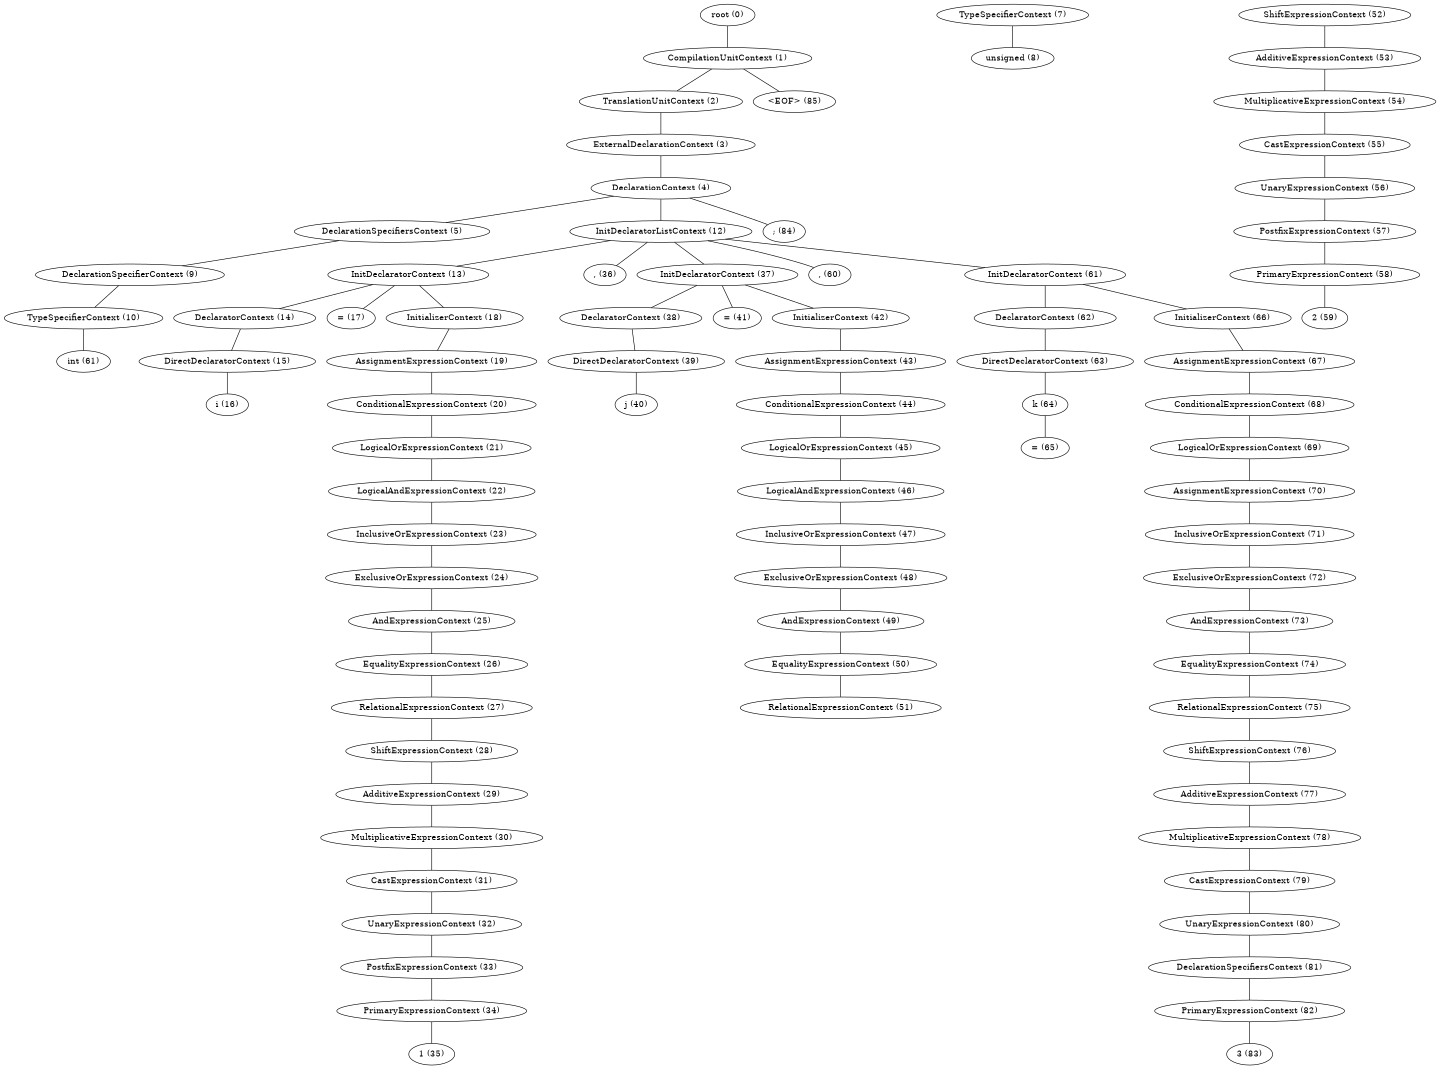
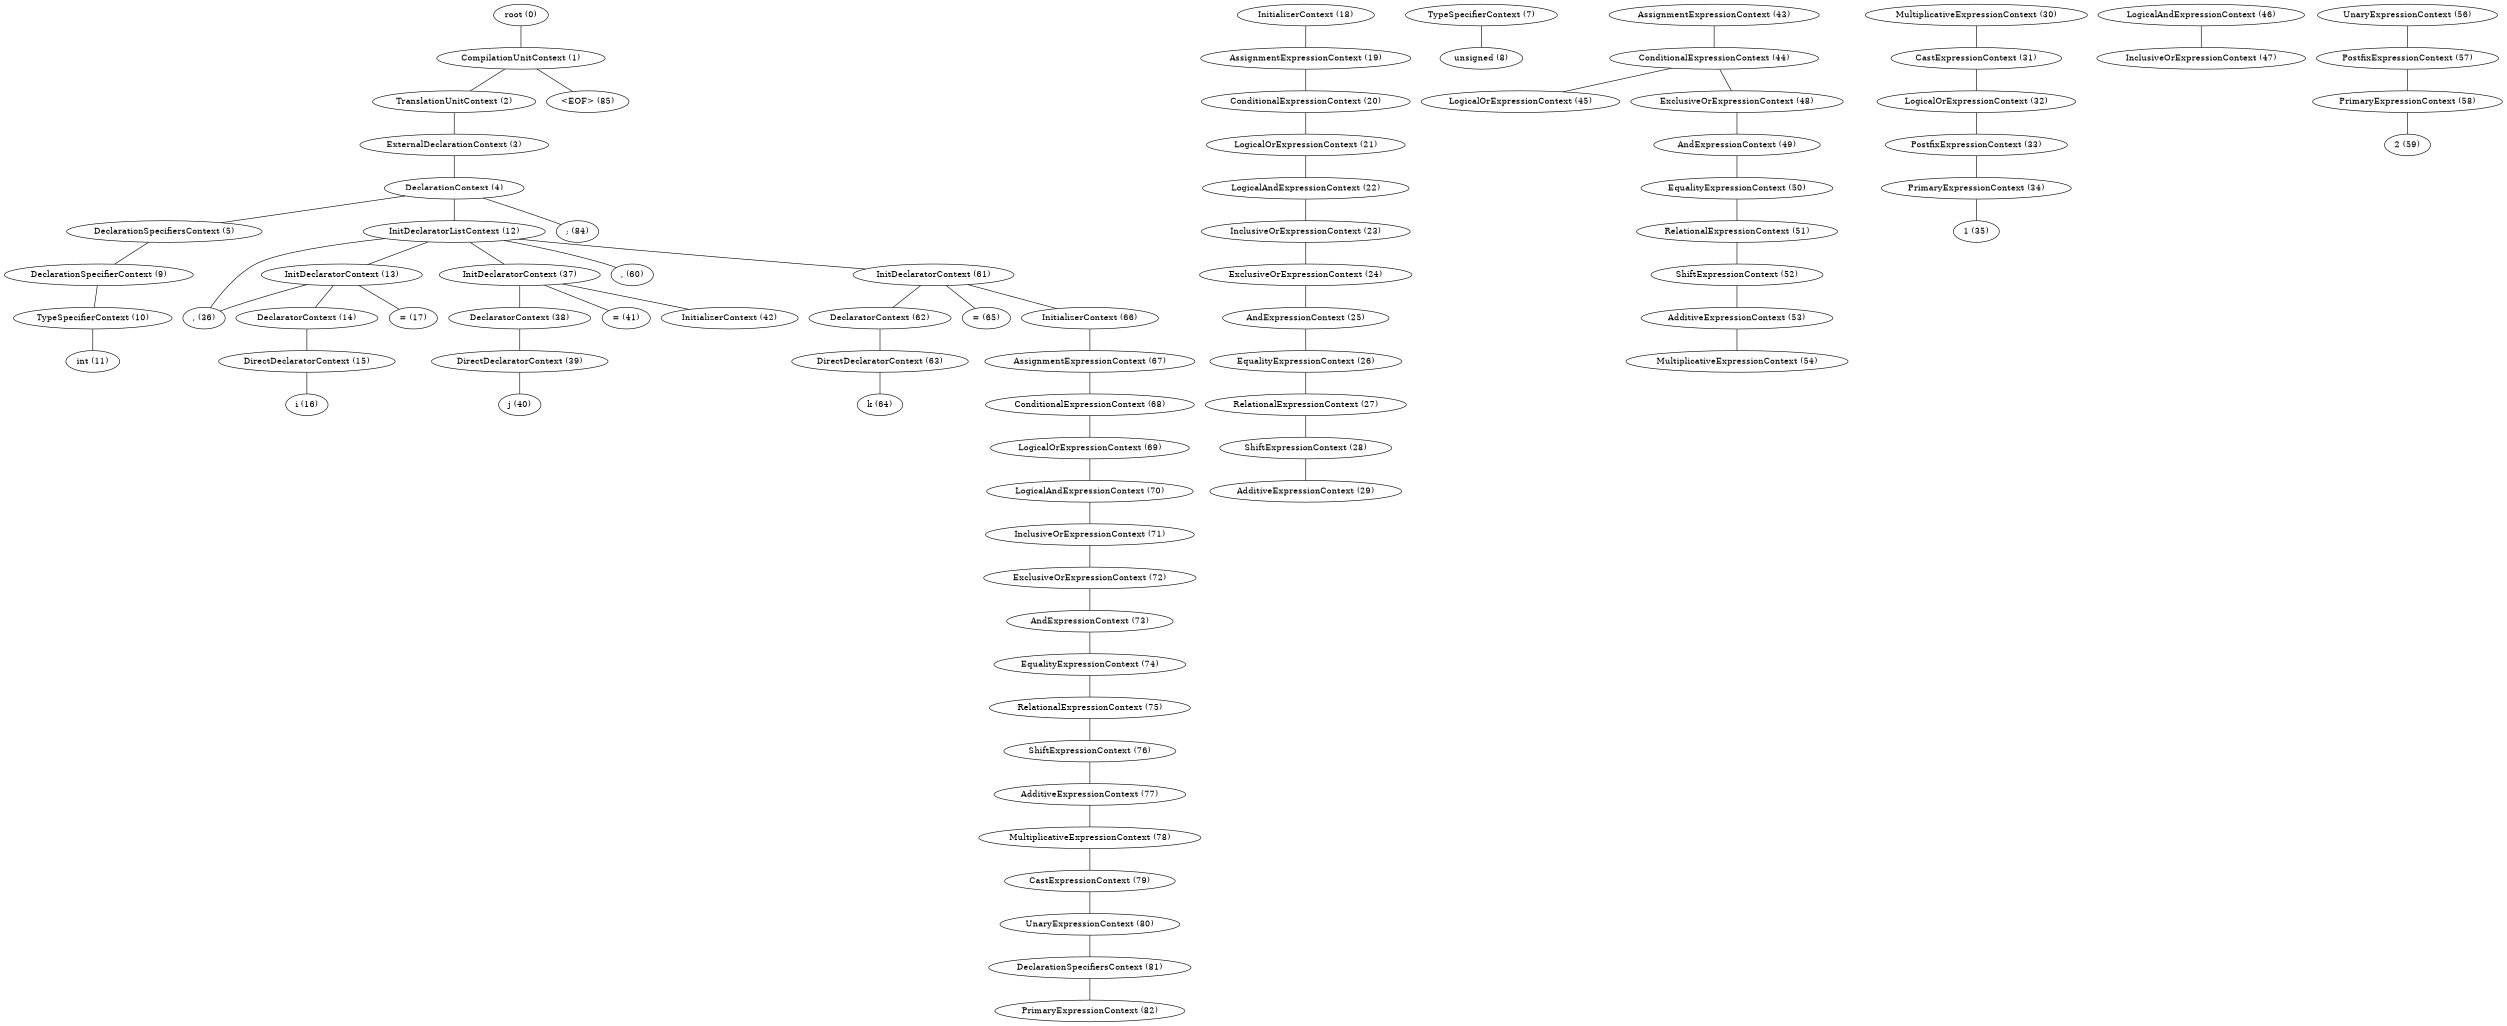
(1325, 145) -> none
none -> (1737, 253)
(432, 297) -> (263, 297)
(841, 340) -> none
(84, 361) -> (93, 361)
(1045, 426) -> (961, 297)
(841, 470) -> none
(1250, 491) -> (1090, 491)
(841, 556) -> (1726, 80)
(432, 816) -> none
(432, 924) -> (1976, 102)
(1250, 1054) -> none
